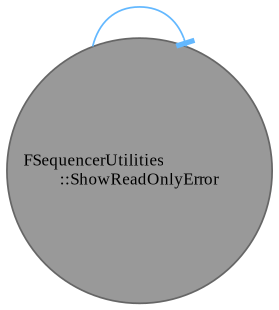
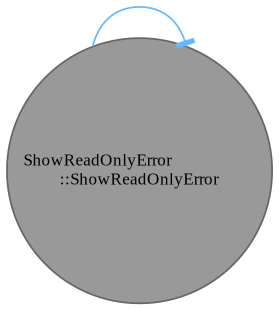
(140, 171) -> (140, 171)
